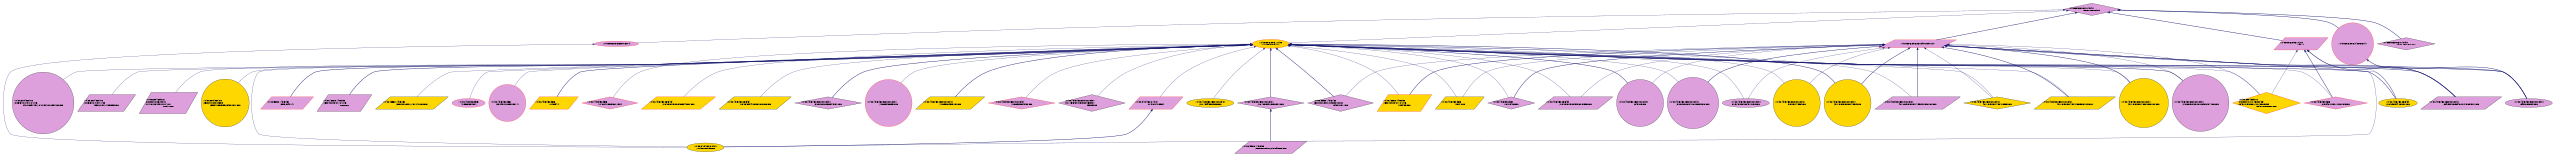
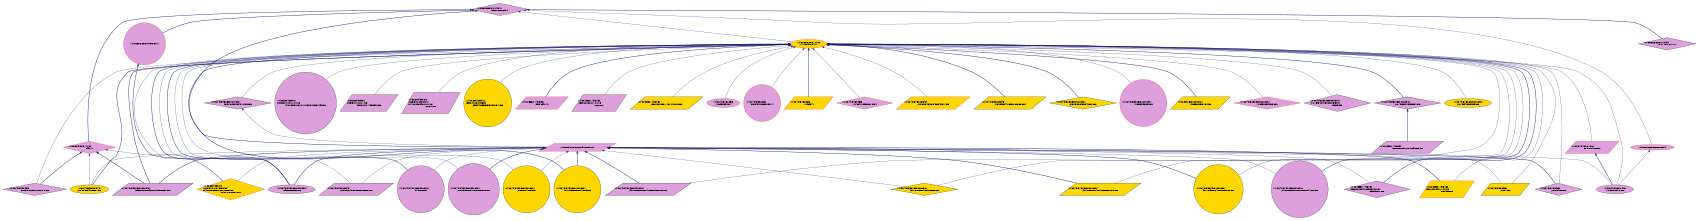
(2301, 44) -> (89, 147)
(901, 59) -> (922, 56)
(795, 60) -> (692, 56)
(1809, 60) -> (391, 144)
(828, 103) -> (1083, 103)
(950, 103) -> (1200, 103)
(1746, 103) -> (238, 103)
(2336, 103) -> (35, 189)
(705, 147) -> (1615, 189)
